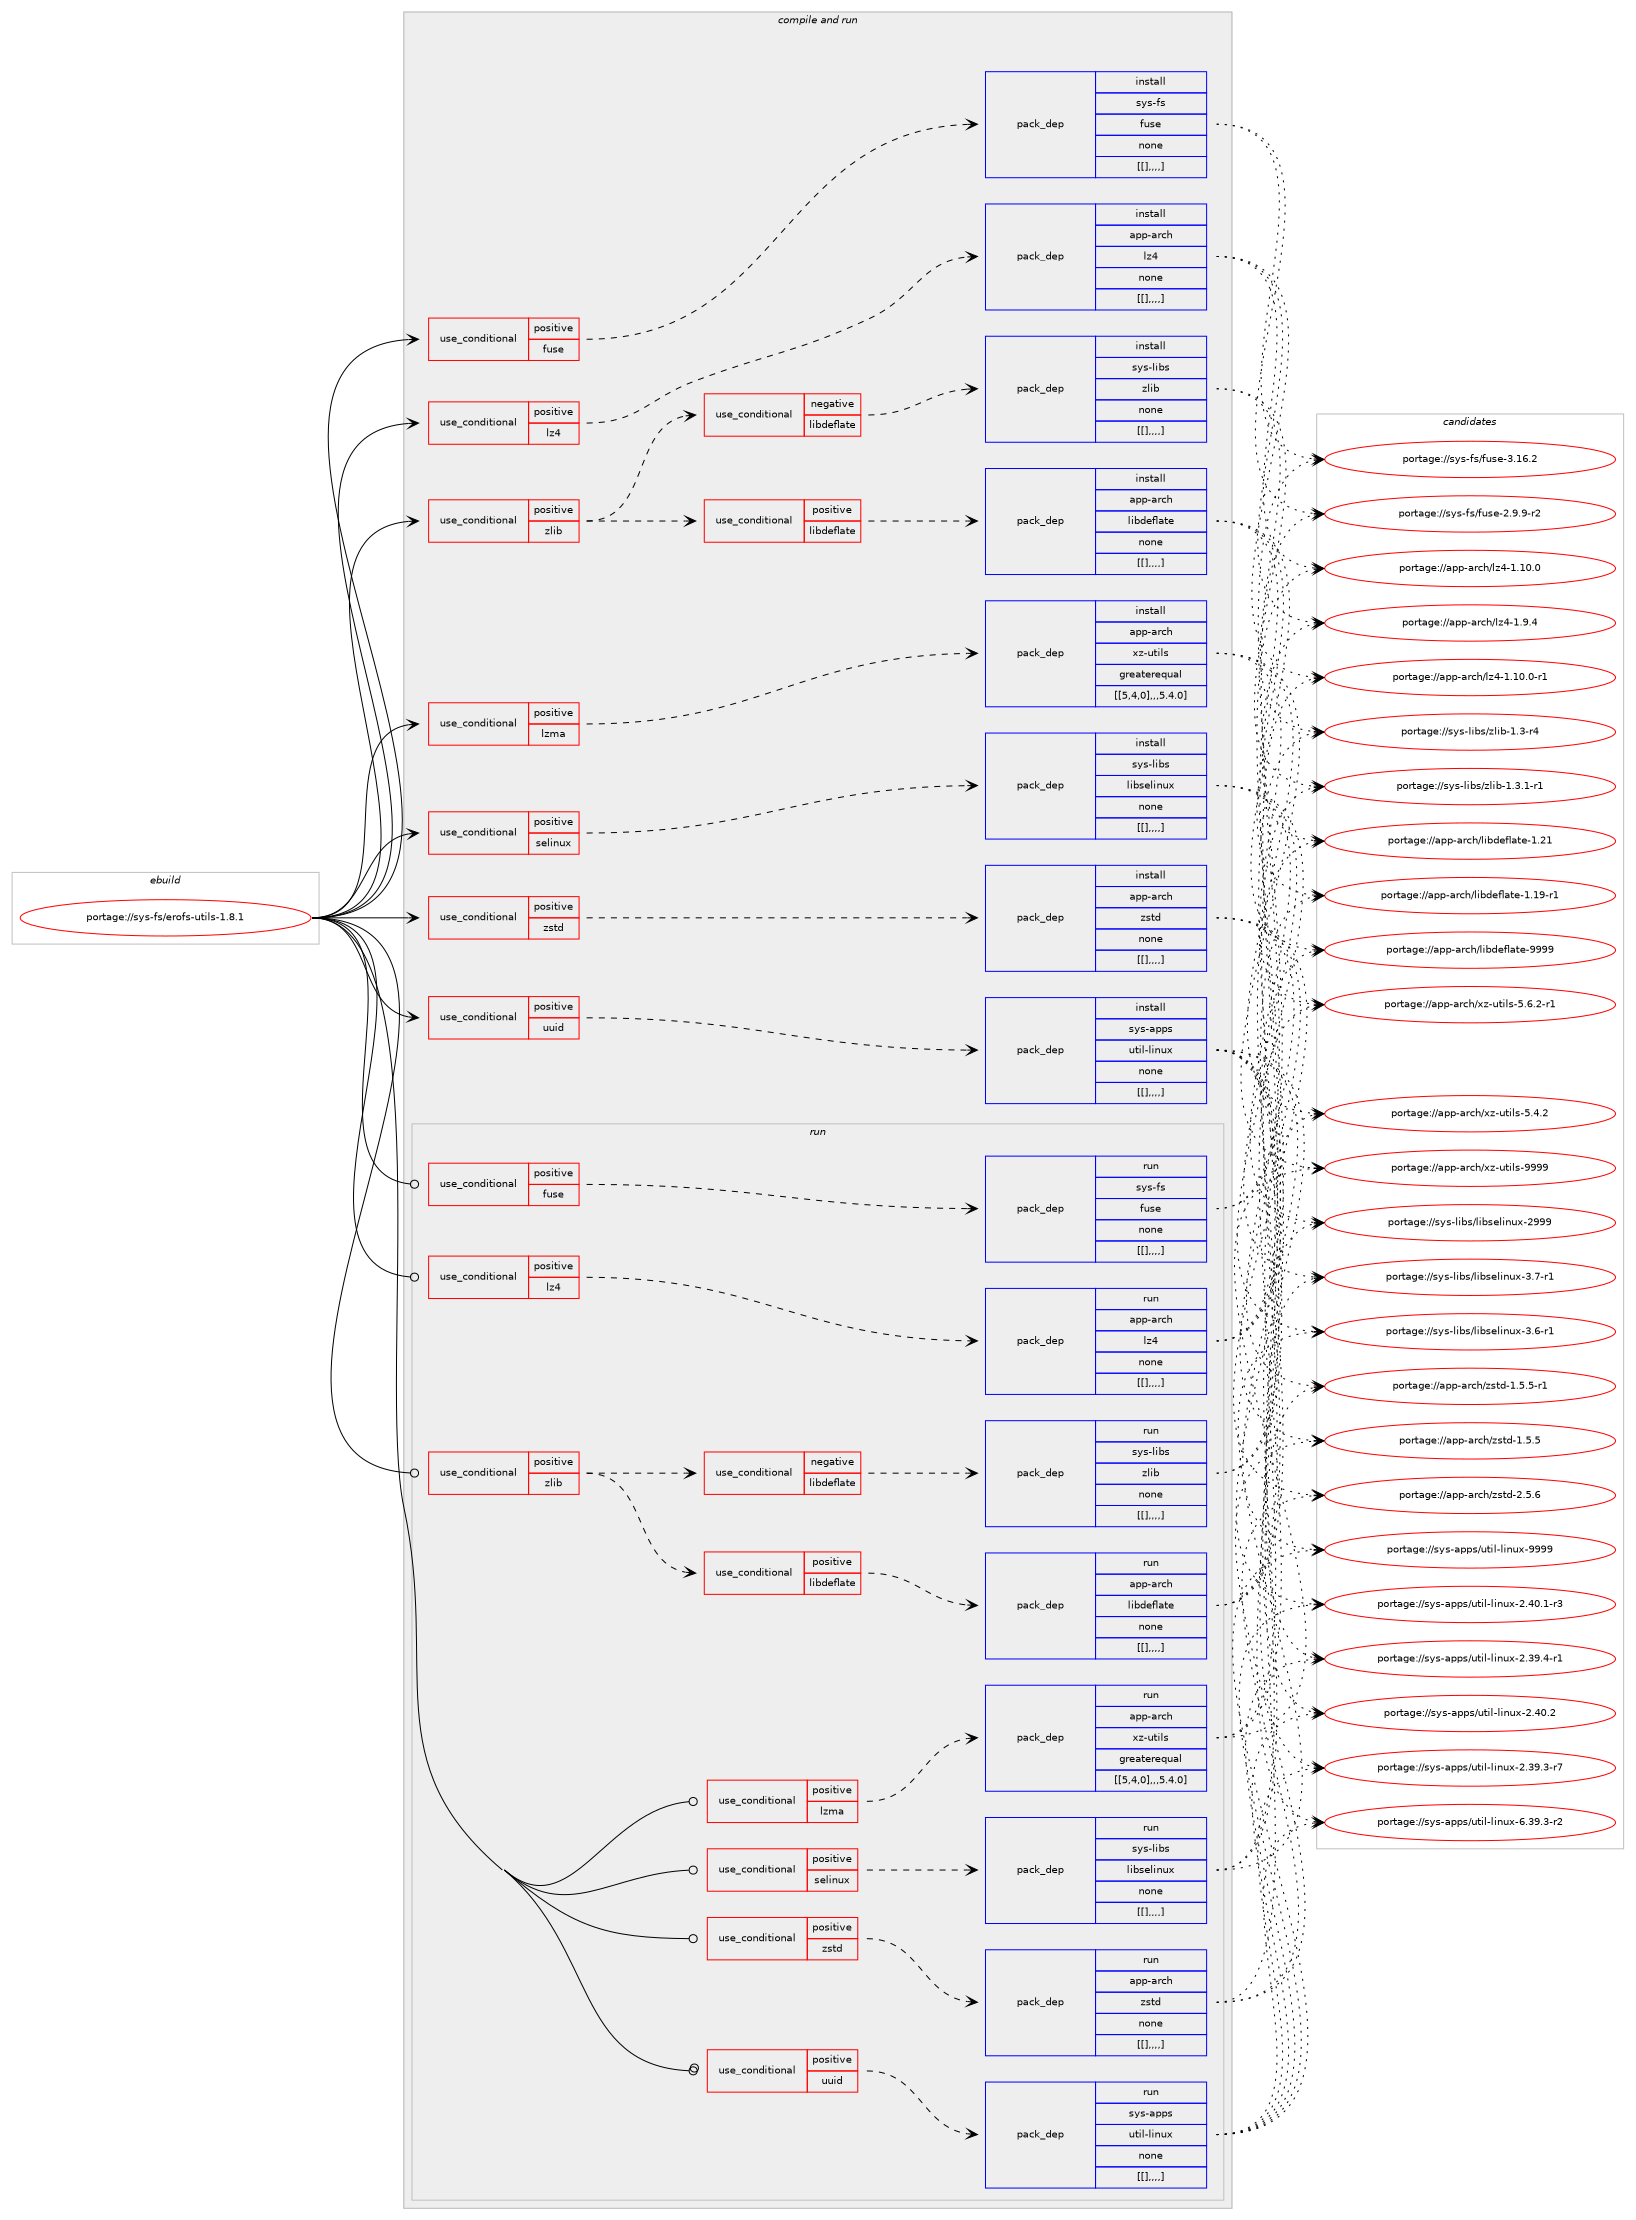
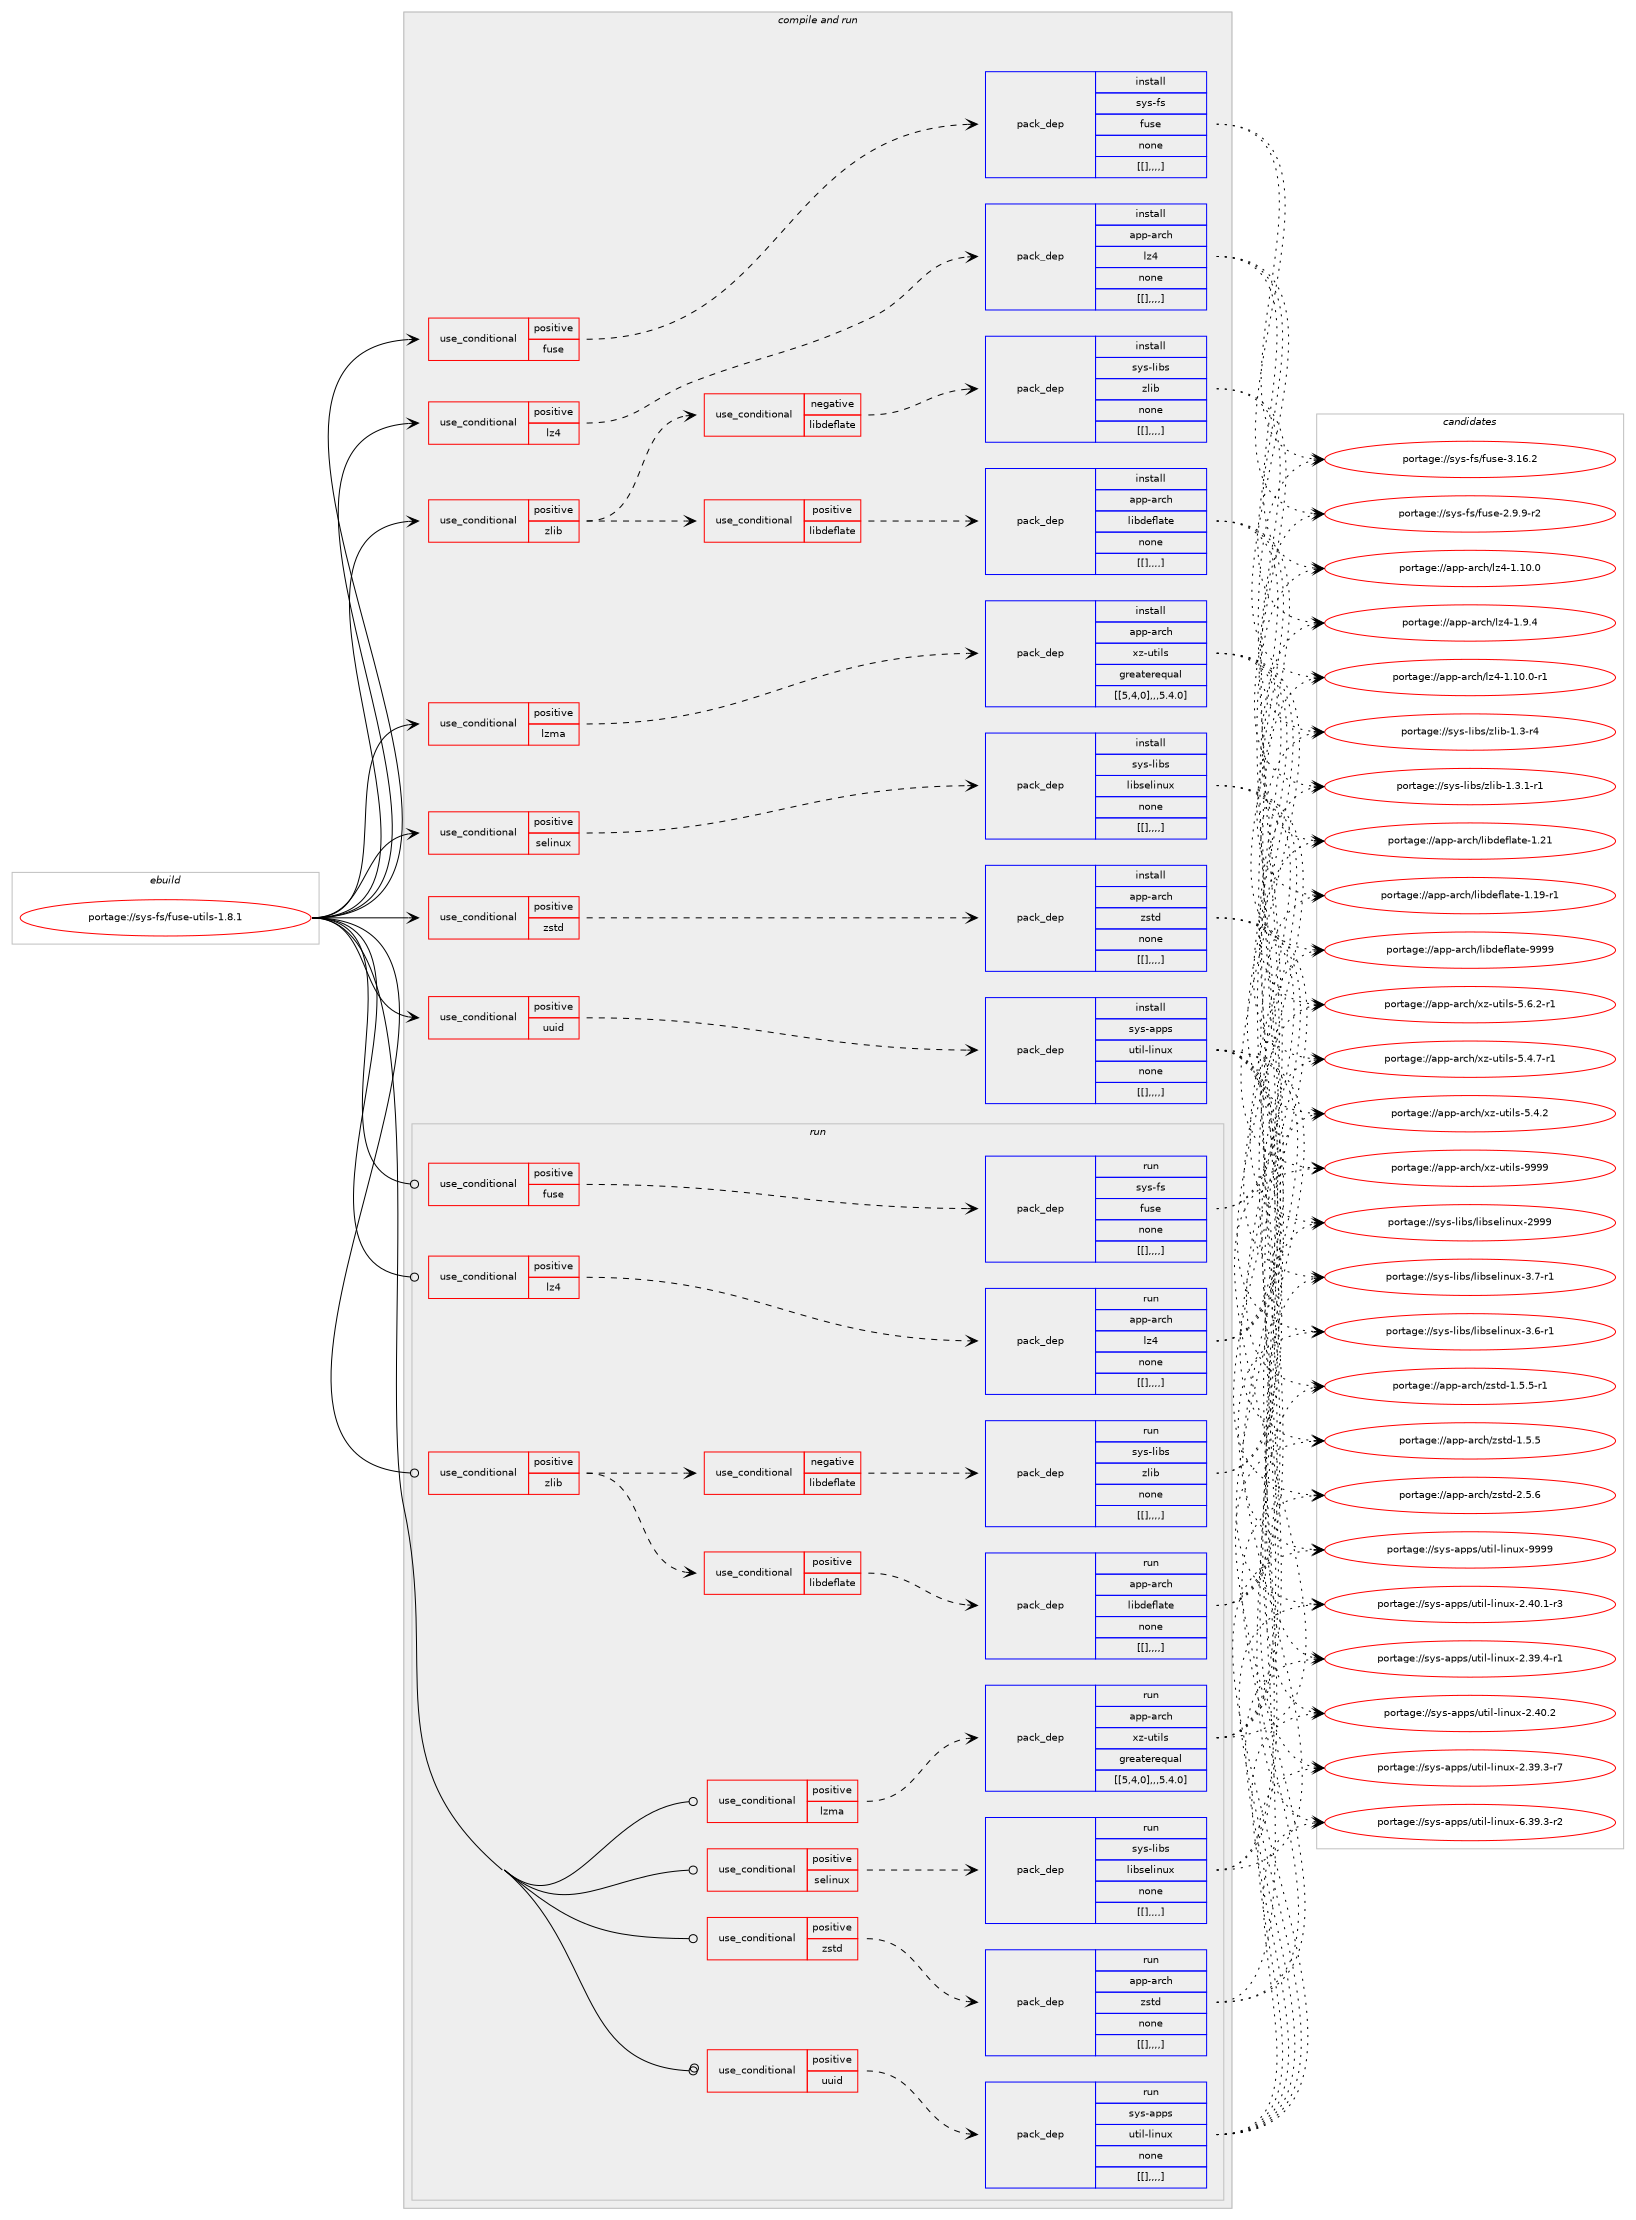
(166, 918) -> (166, 918)
none -> (1470, 1059)
